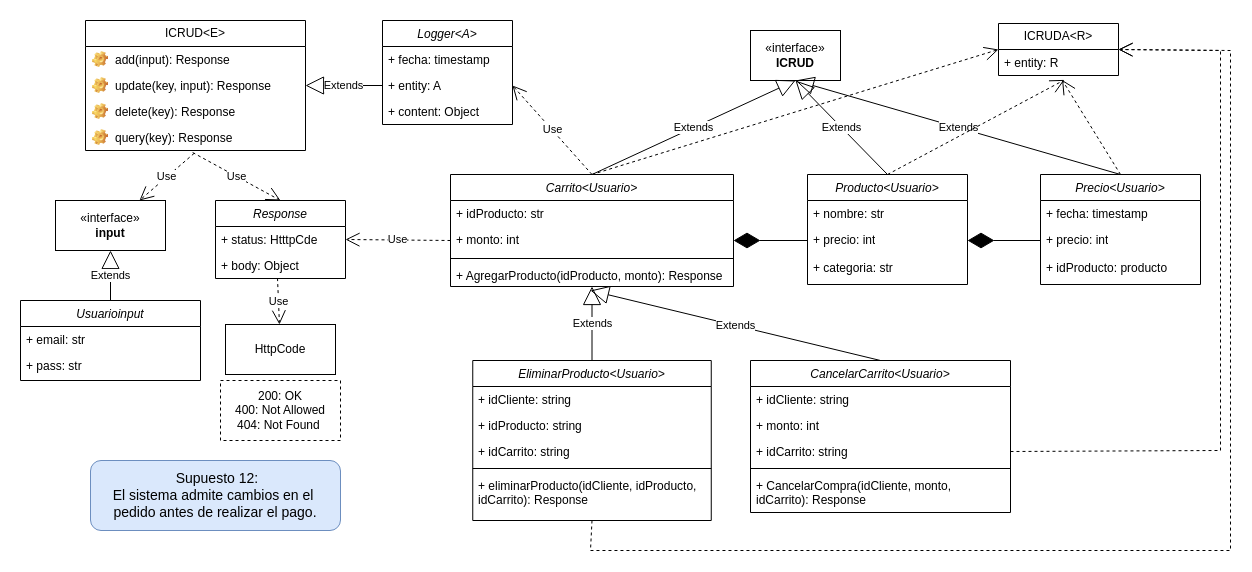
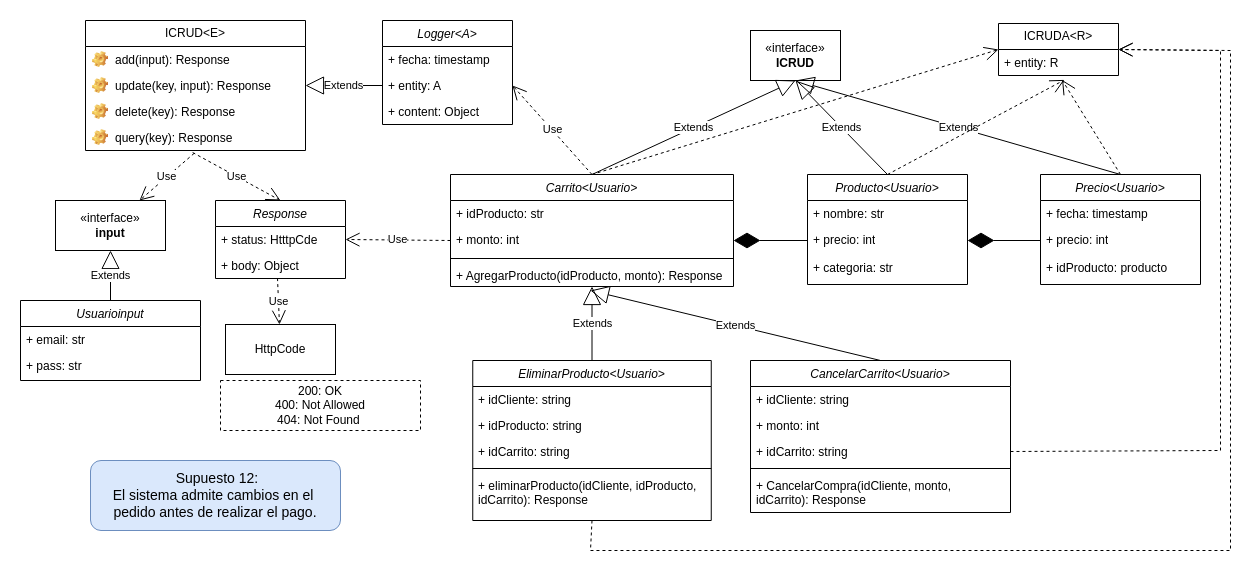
(281, 411) -> (321, 406)
